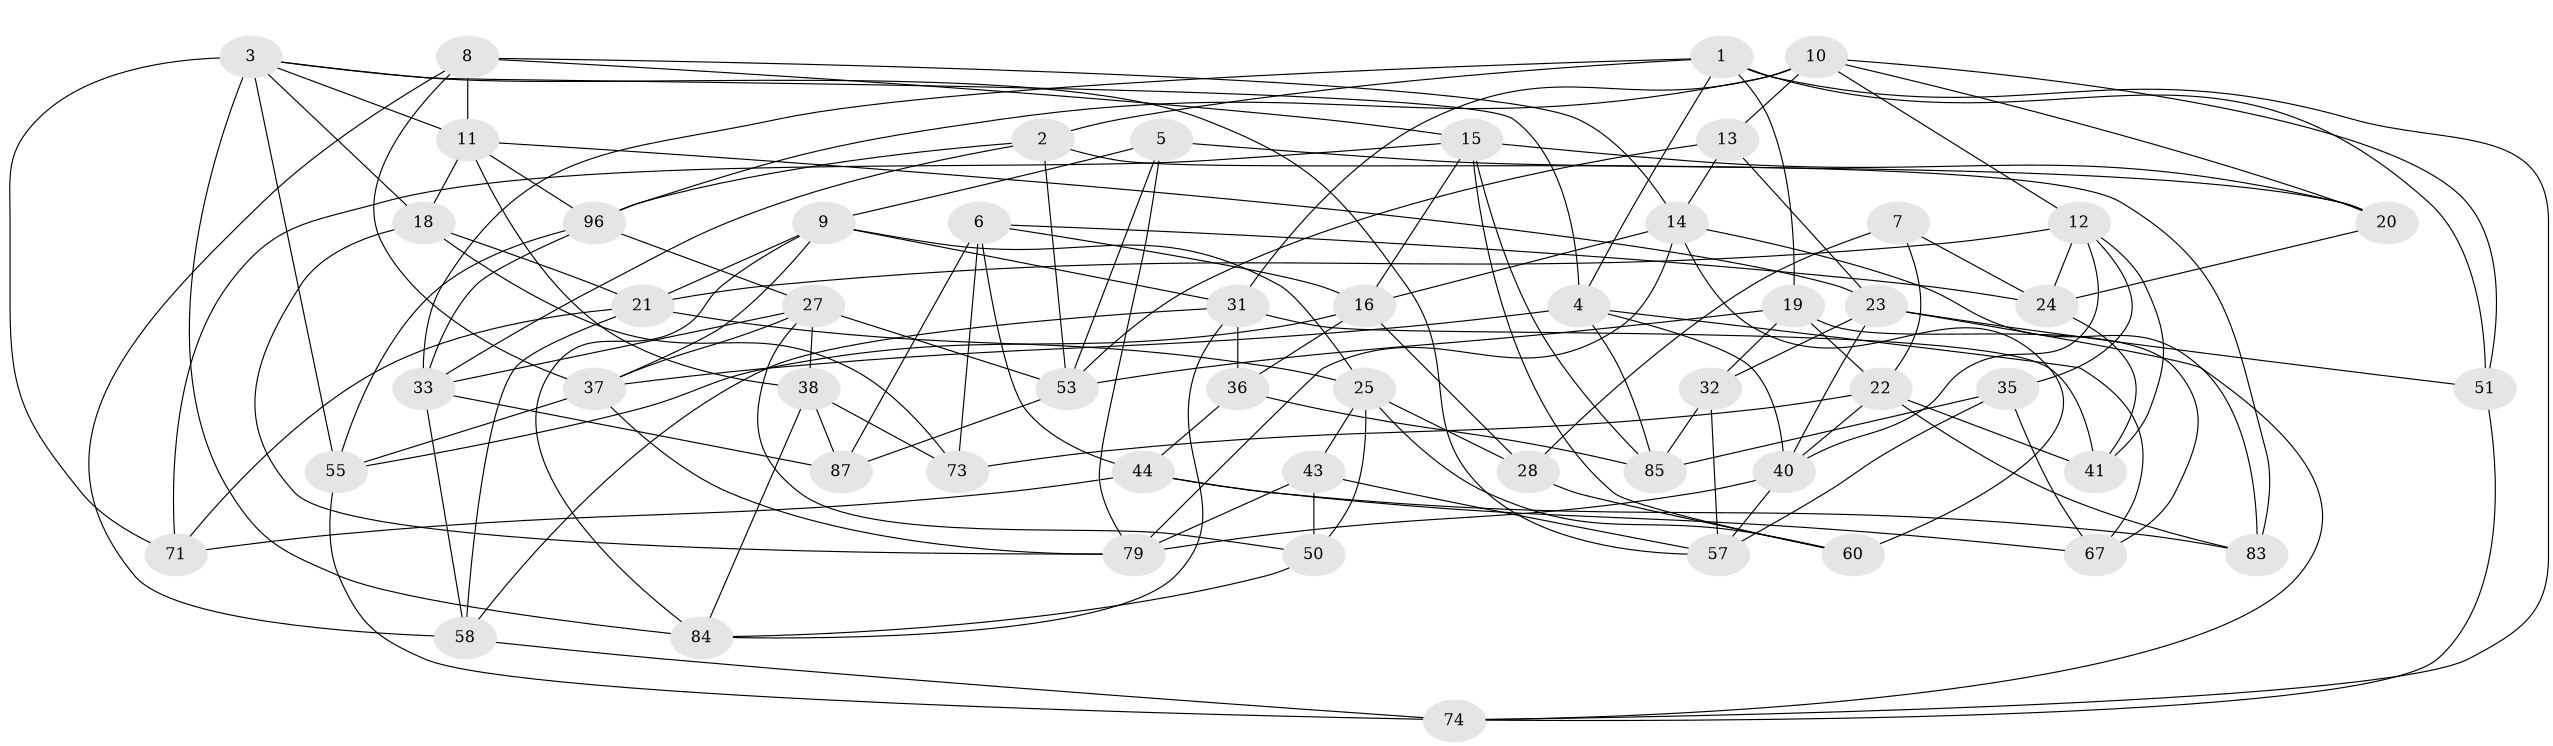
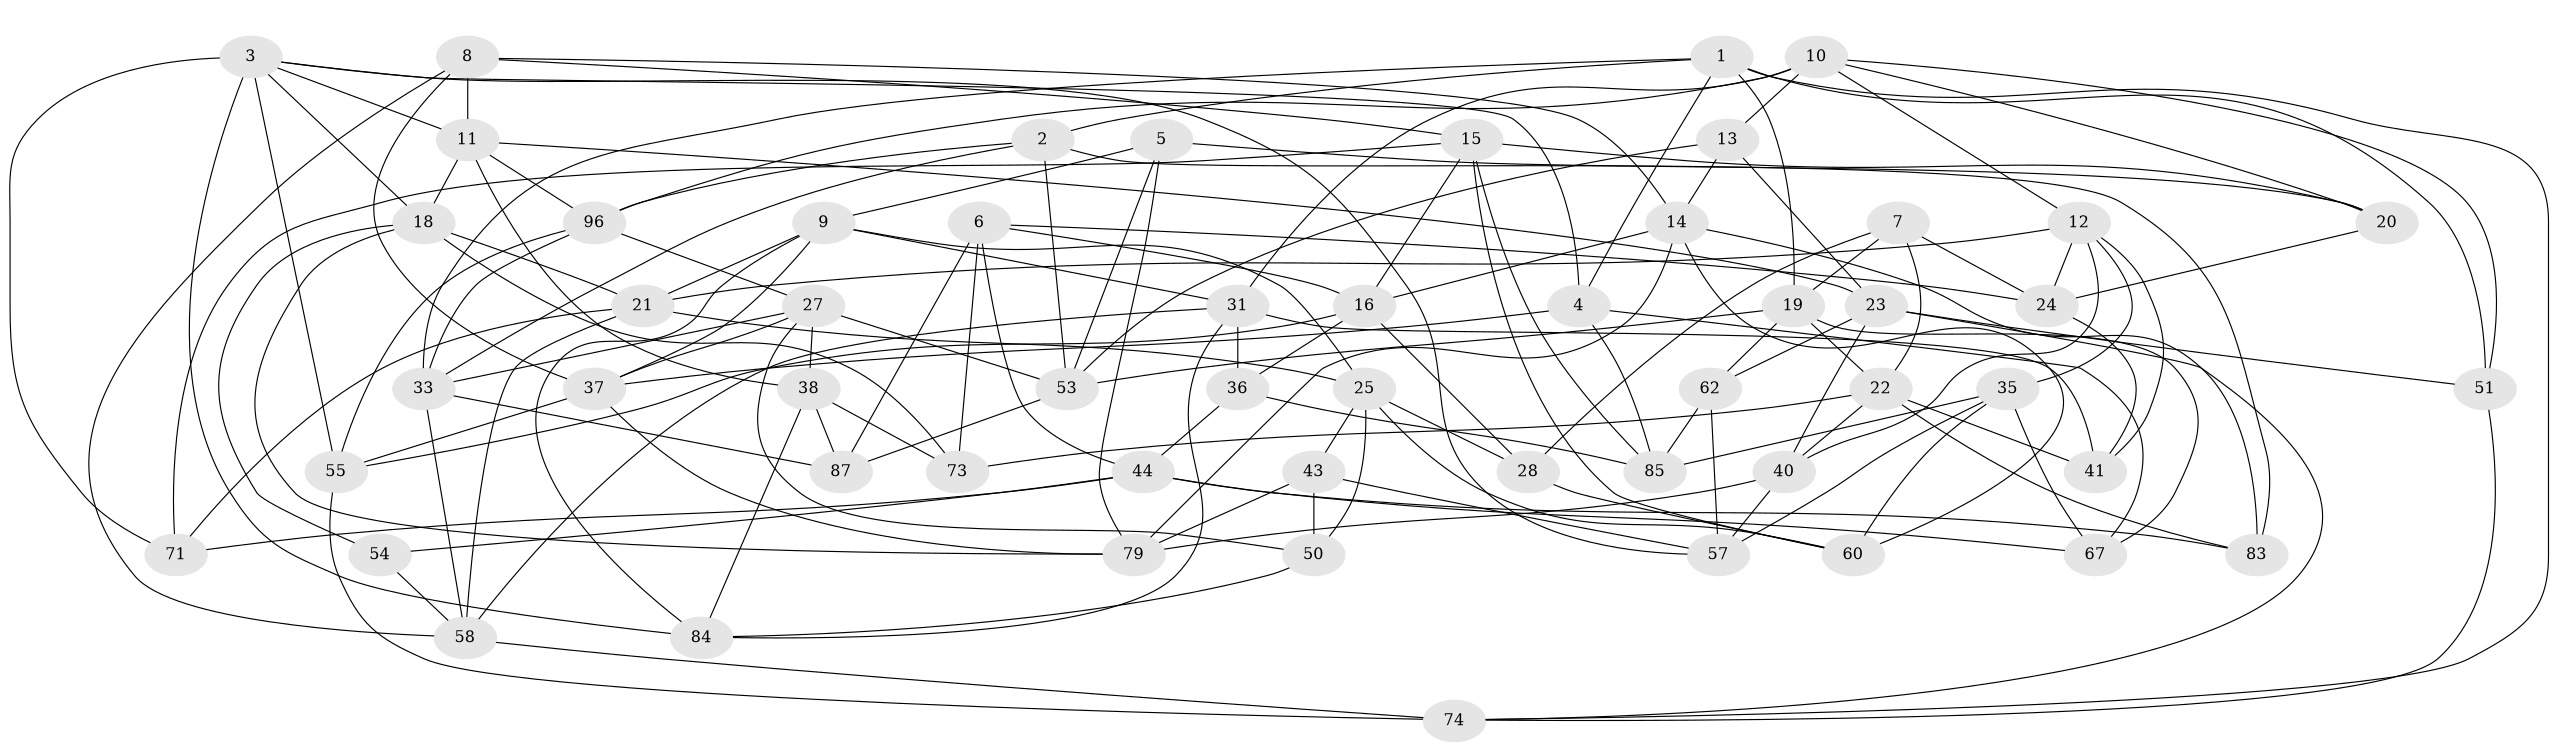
none -> (1856, 257)
(1724, 351) -> none
(1710, 389) -> (1710, 389)
none -> (1918, 463)
none -> (380, 555)
